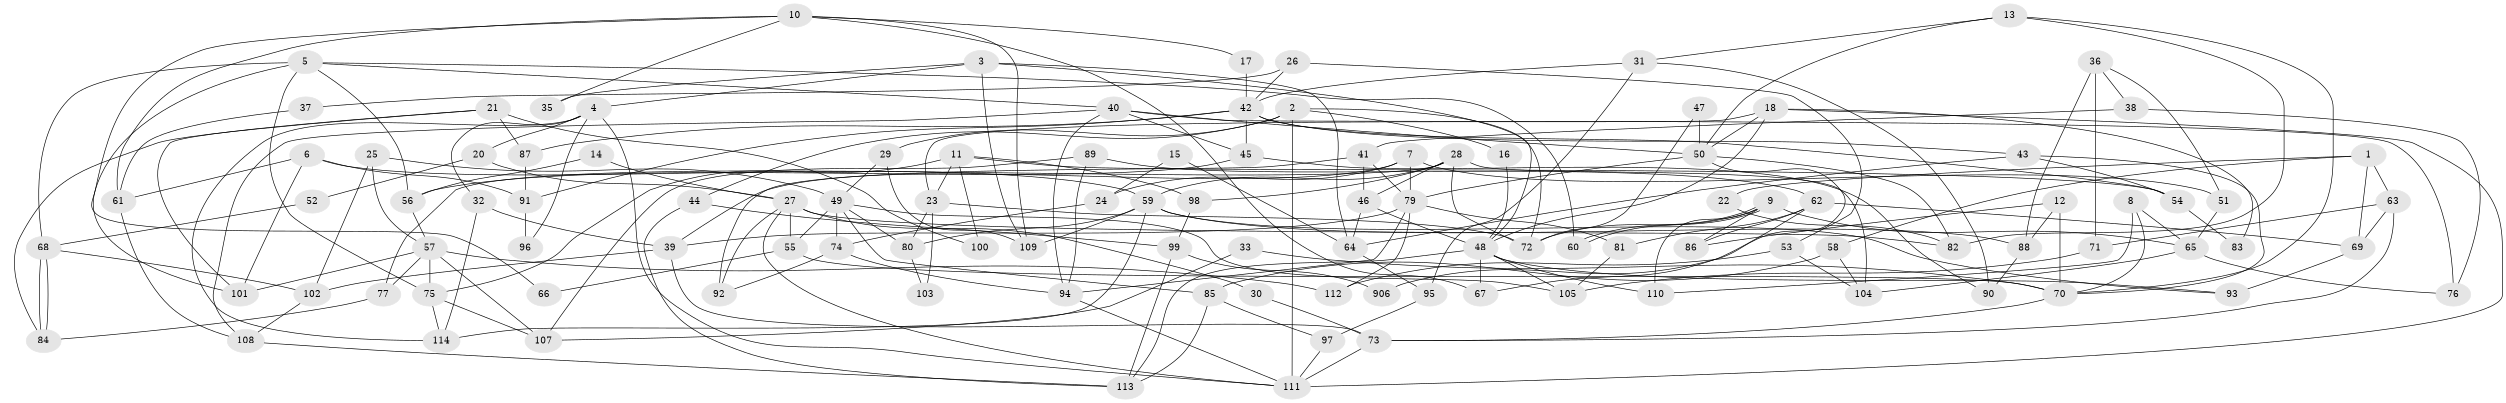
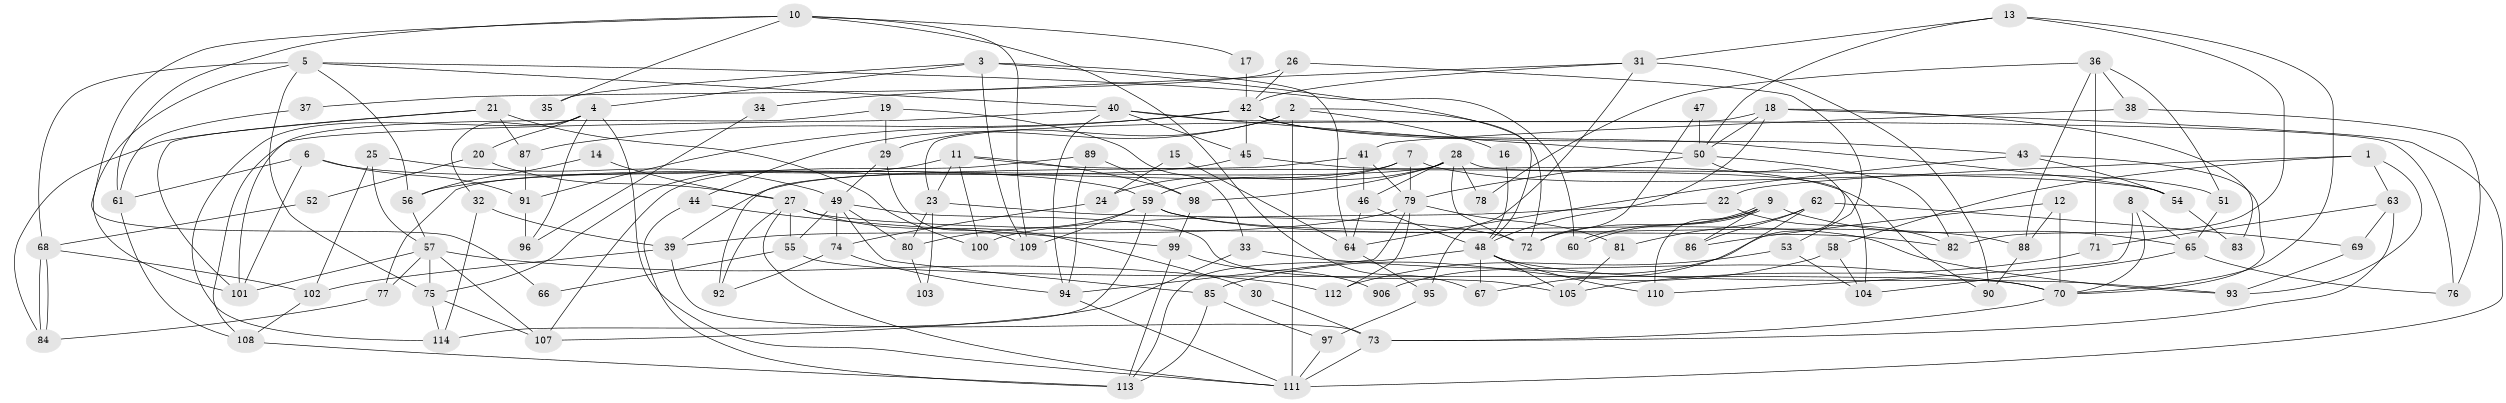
none -> (760, 108)
none -> (886, 108)
(1456, 171) -> (1143, 178)
(2363, 201) -> (2390, 253)
none -> (1481, 202)
none -> (1421, 215)
